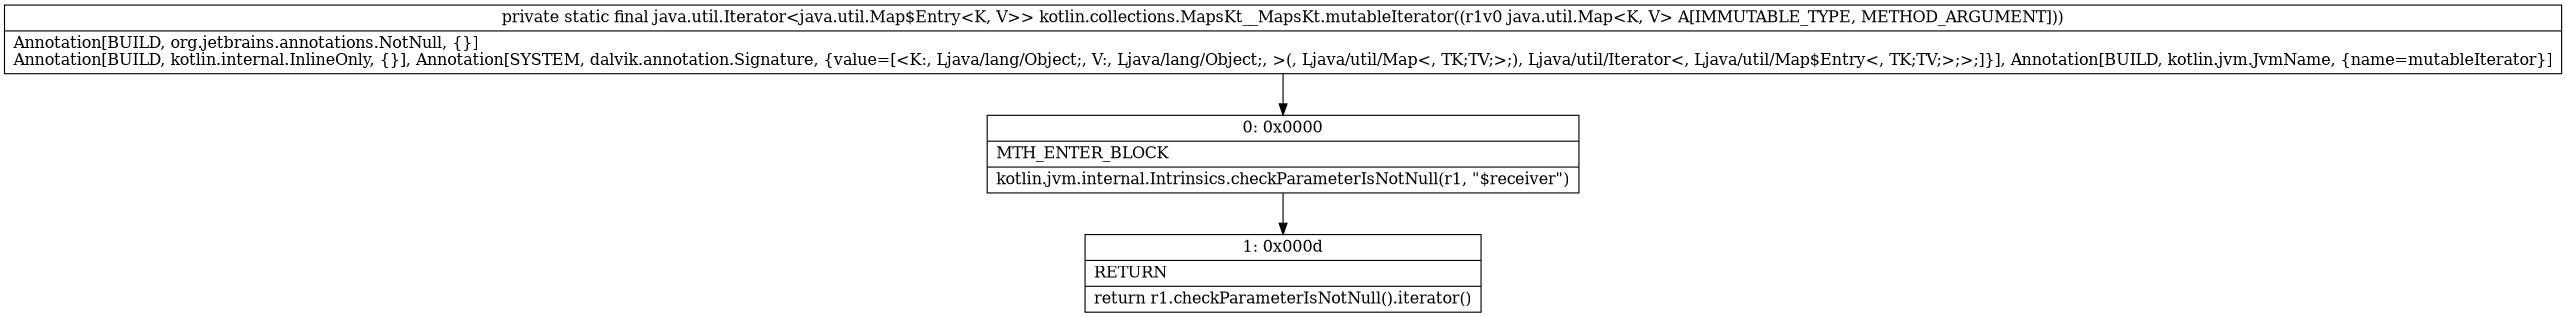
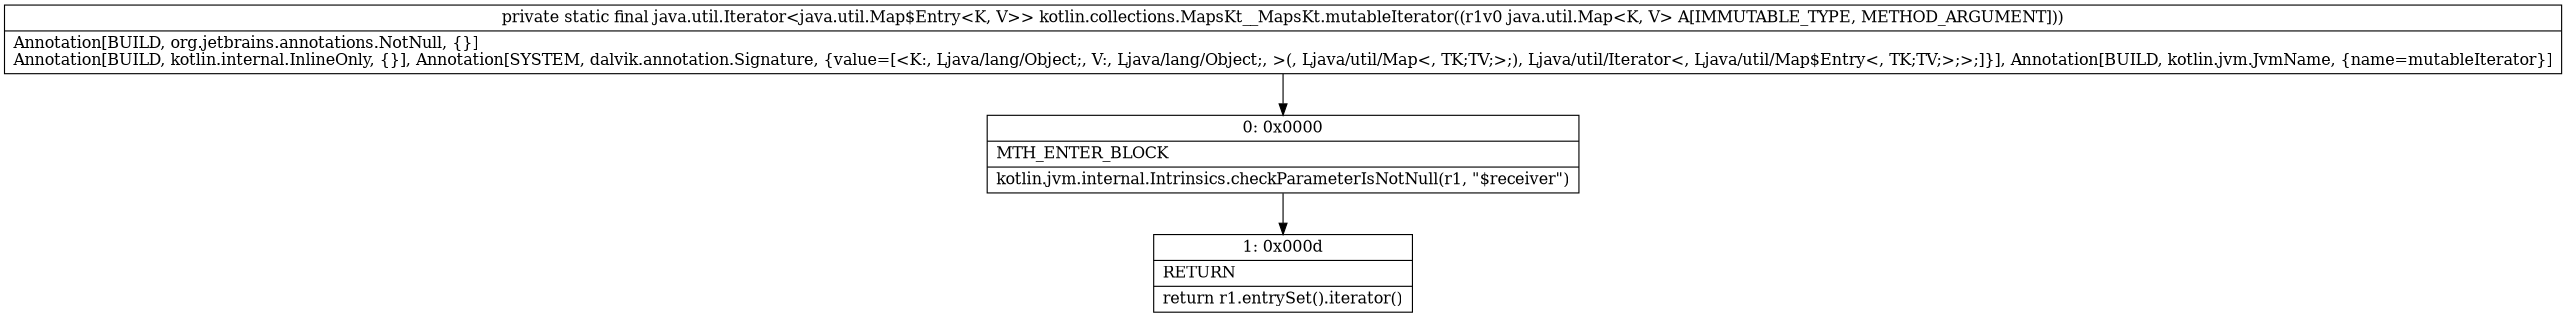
(1283, 299) -> (1283, 299)
